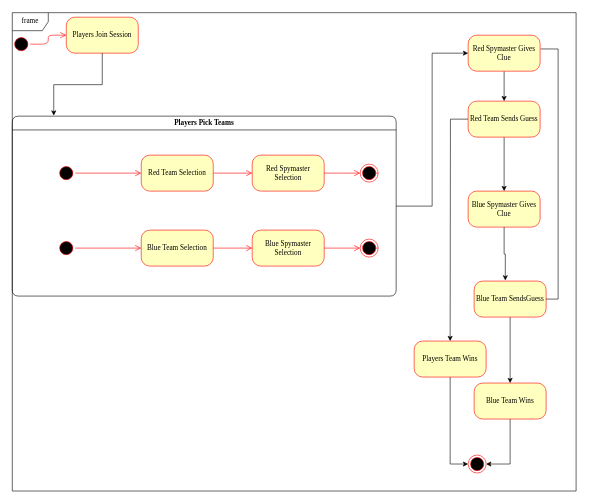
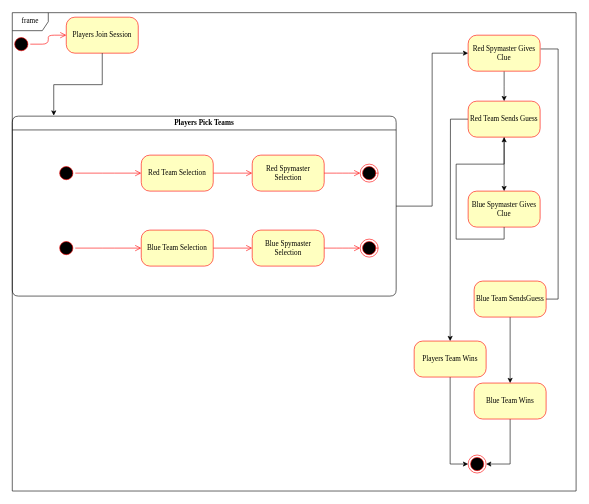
(504, 254) -> (456, 204)
